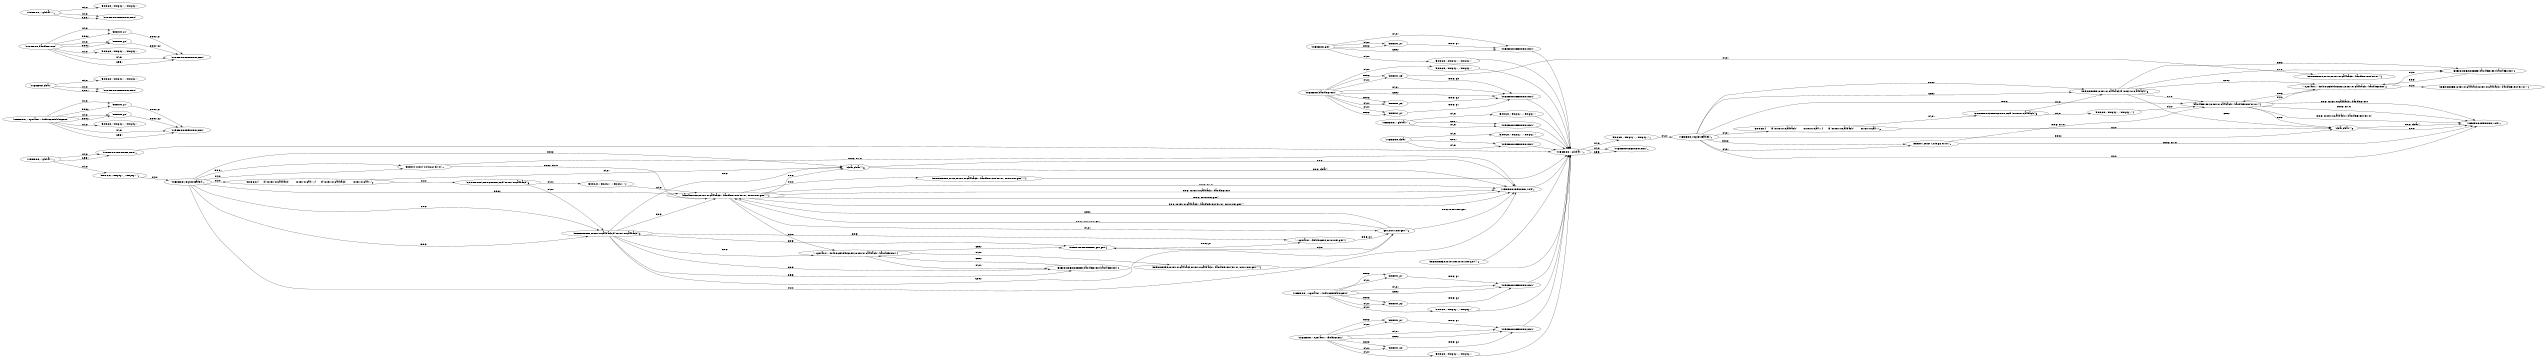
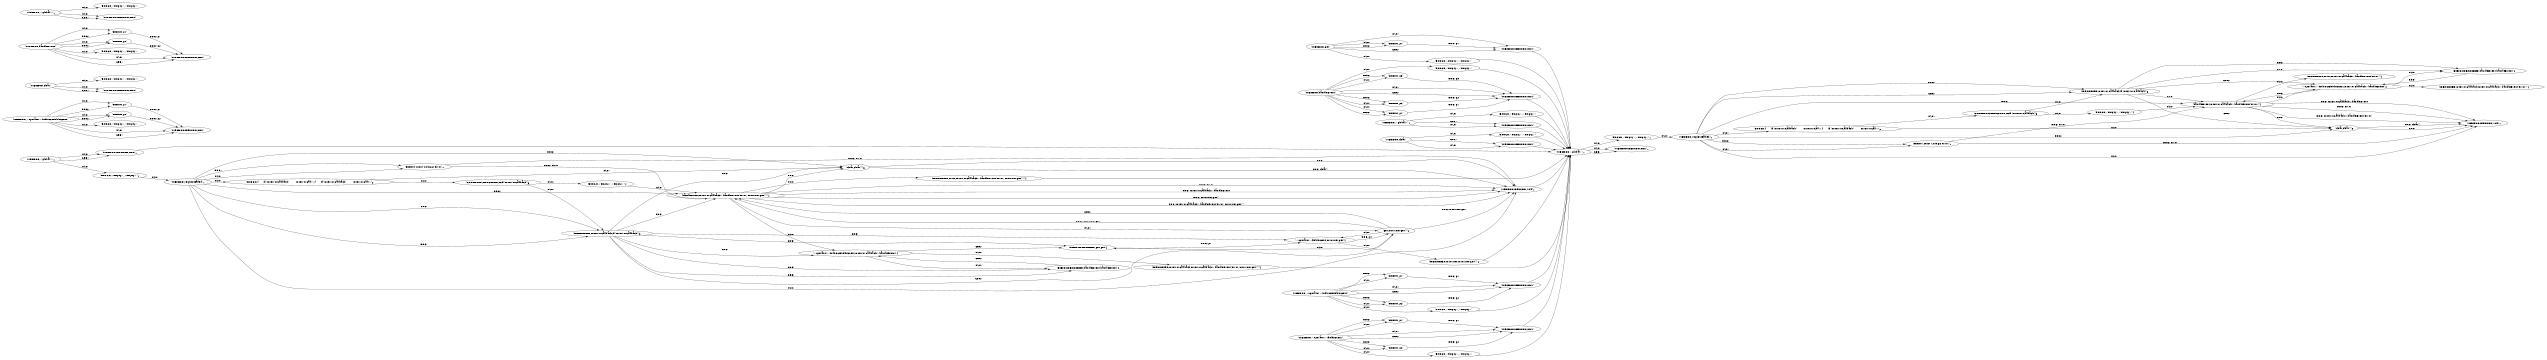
(1859, 59) -> (2270, 88)
none -> (1362, 235)
none -> (1386, 251)
